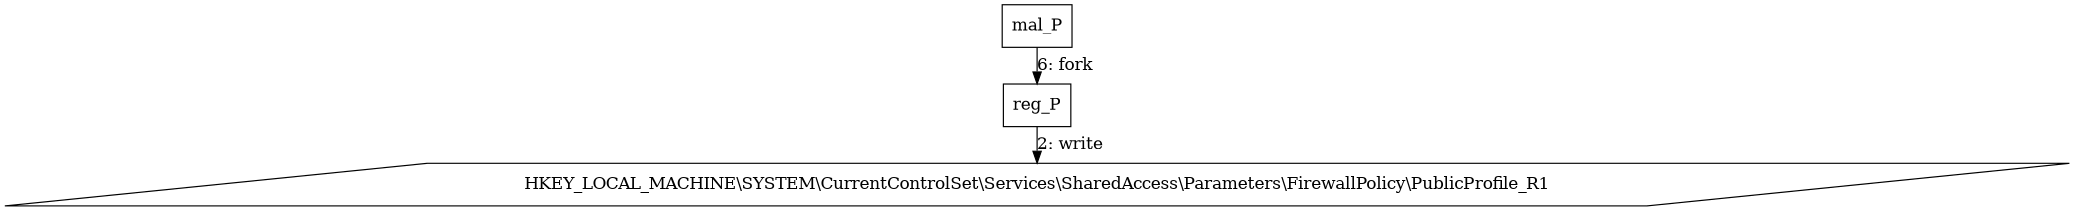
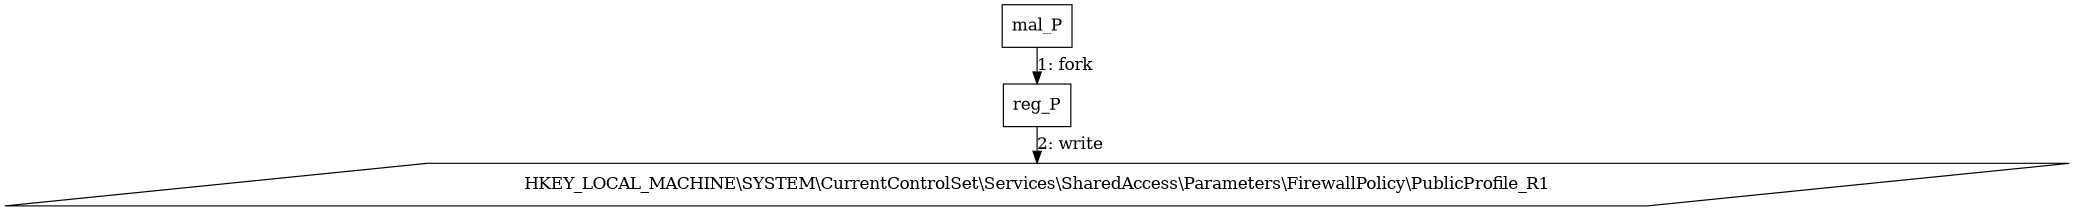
(1065, 66) -> (1065, 66)
